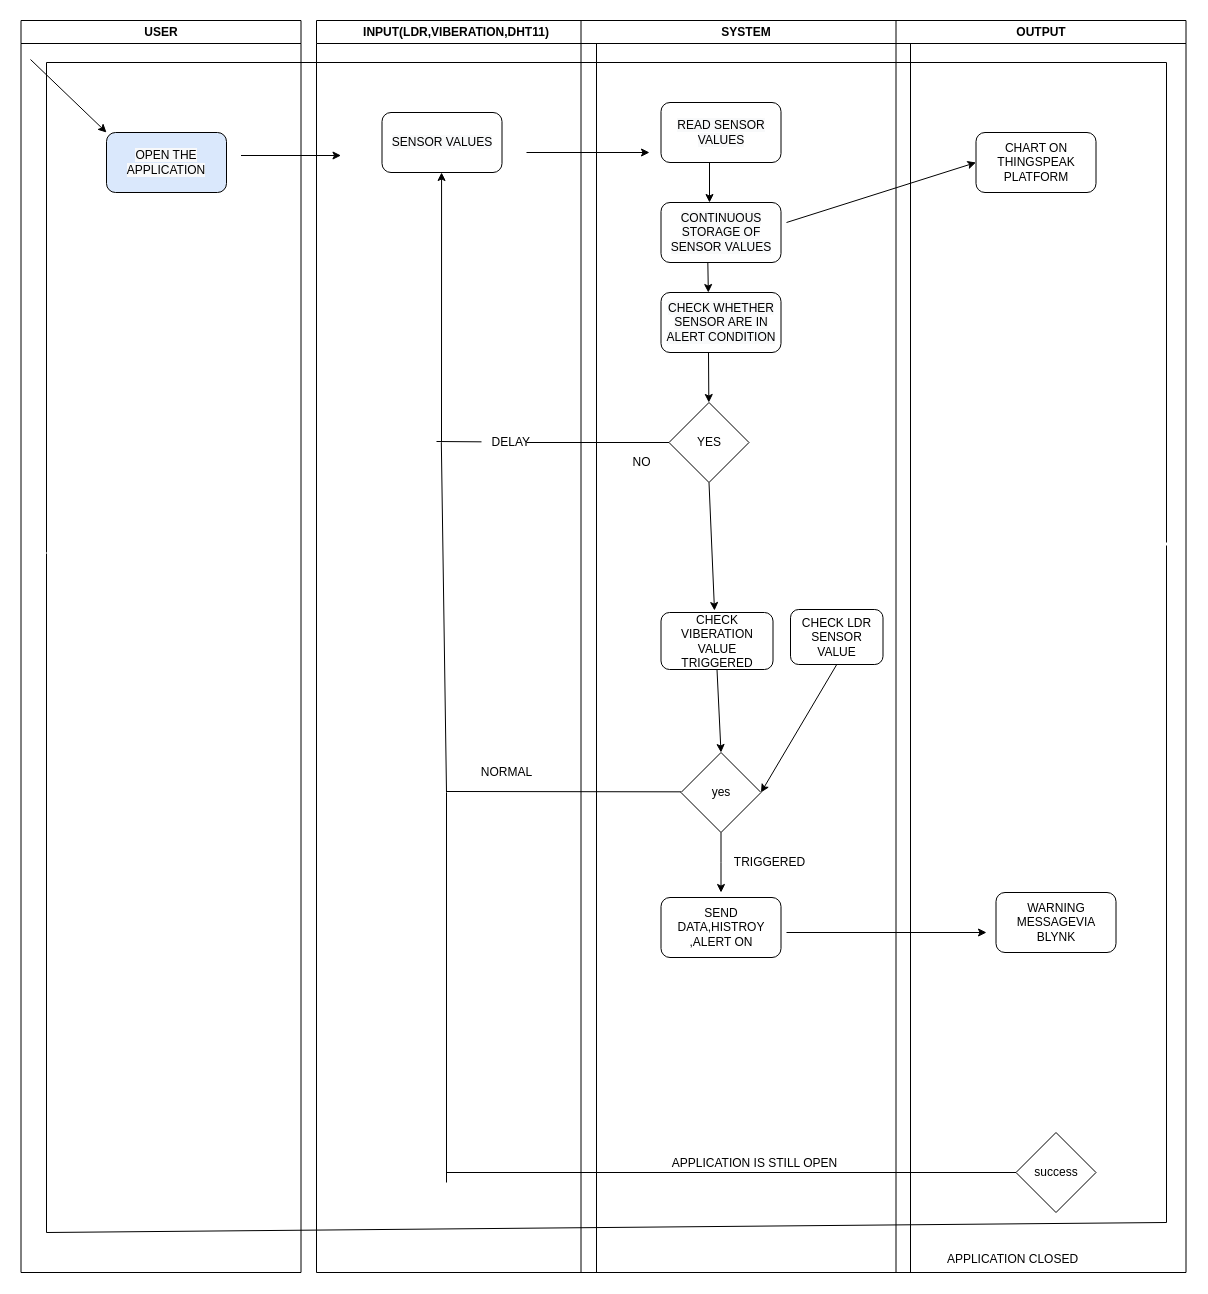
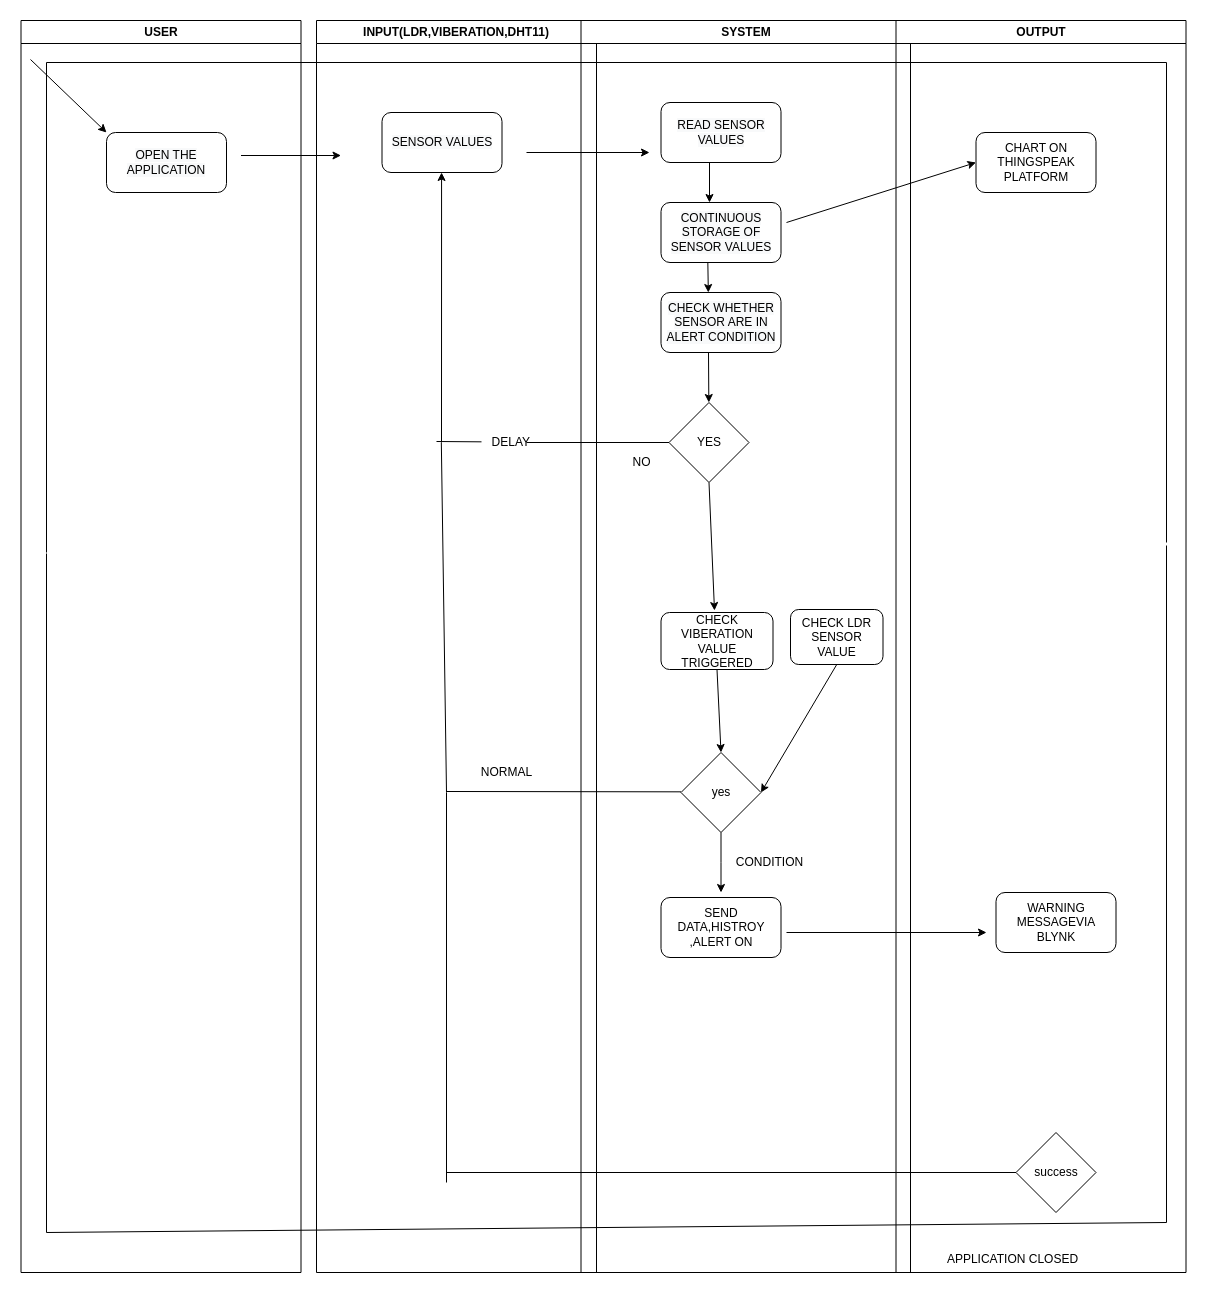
(167, 163) -> (167, 163)
(770, 863) -> (770, 863)
(755, 1164) -> none
